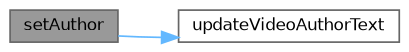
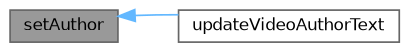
(140, 37) -> (157, 15)
